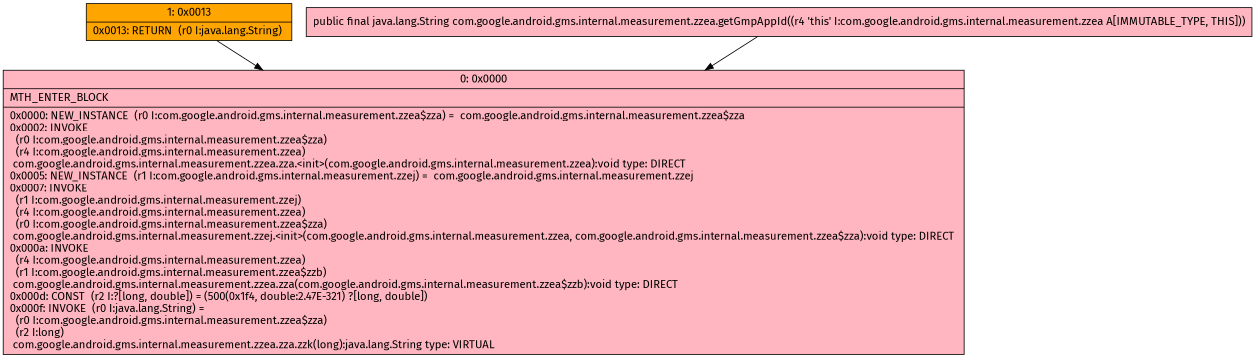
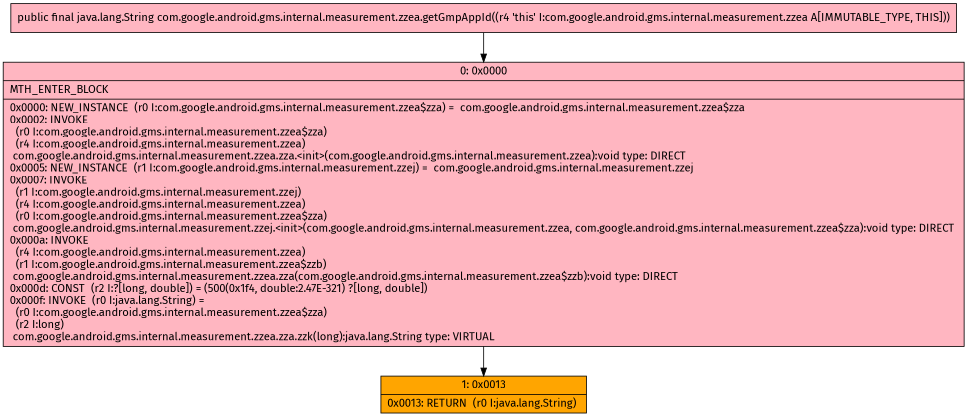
(236, 53) -> (484, 357)
